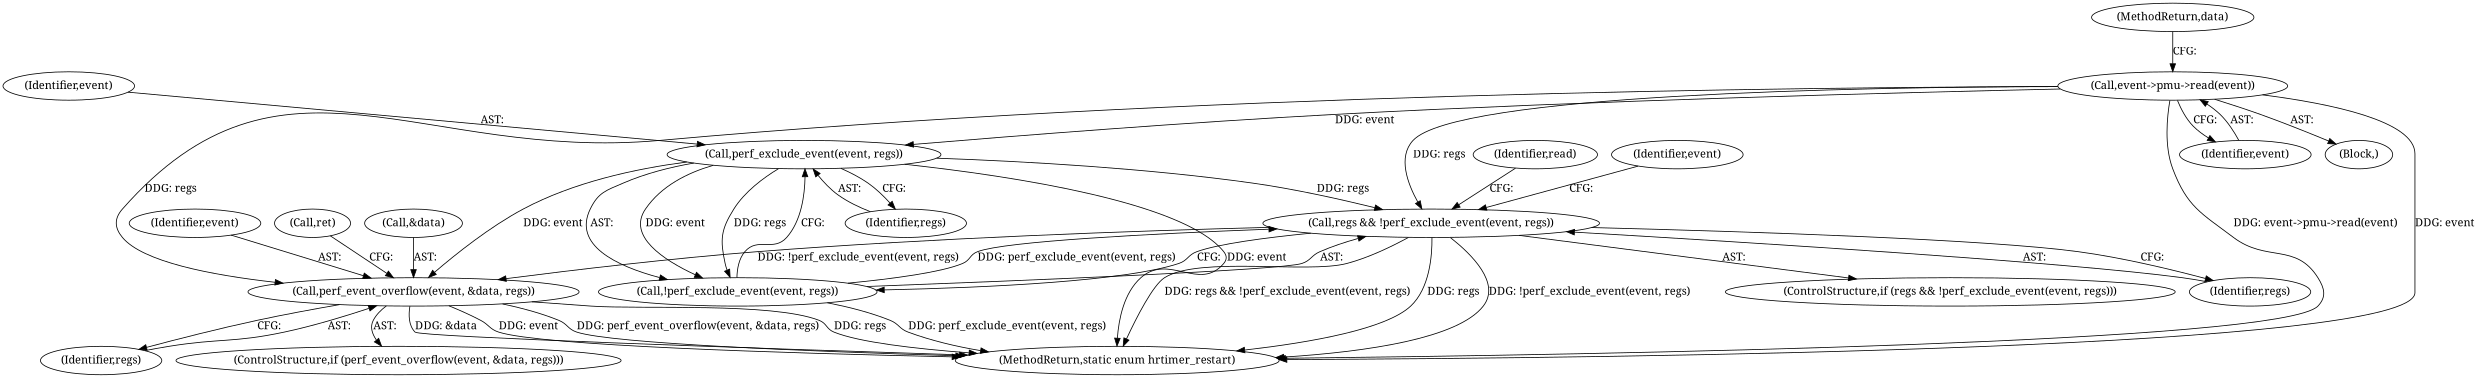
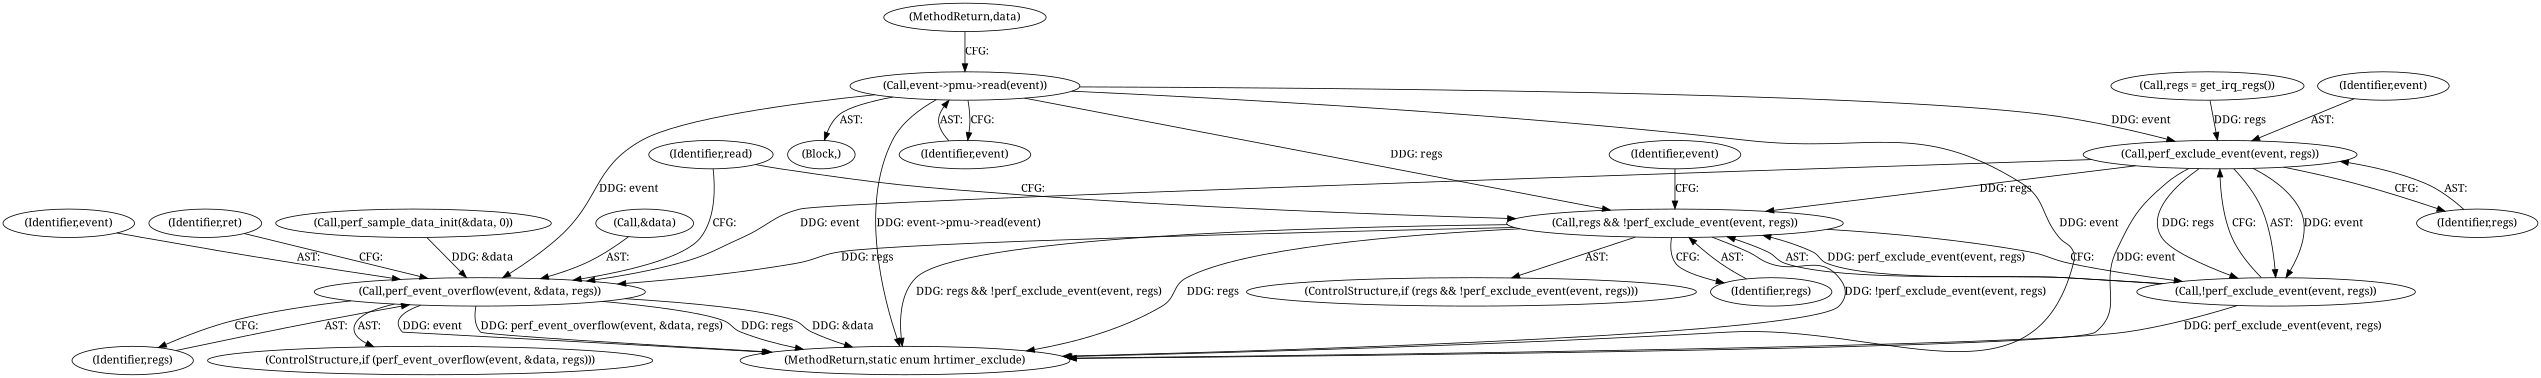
none -> (2207, 86)
(171, 189) -> (629, 189)
(313, 223) -> (205, 223)
none -> (414, 223)
none -> (677, 253)
(858, 258) -> (868, 258)
(1117, 361) -> (905, 361)
